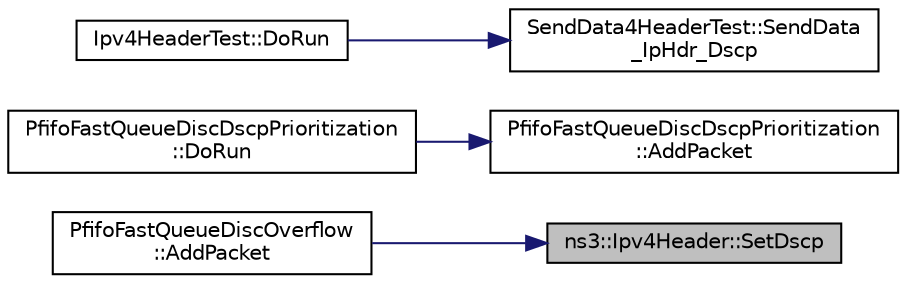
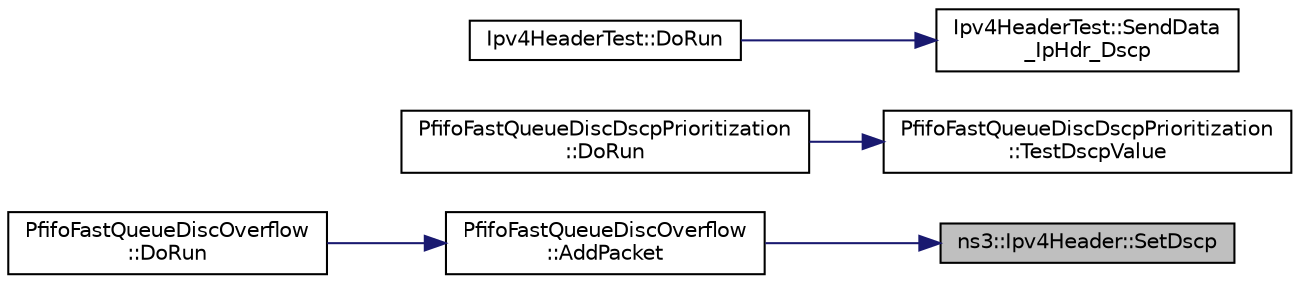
(694, 40) -> (1087, 40)
(694, 142) -> (1087, 142)
none -> (168, 243)
